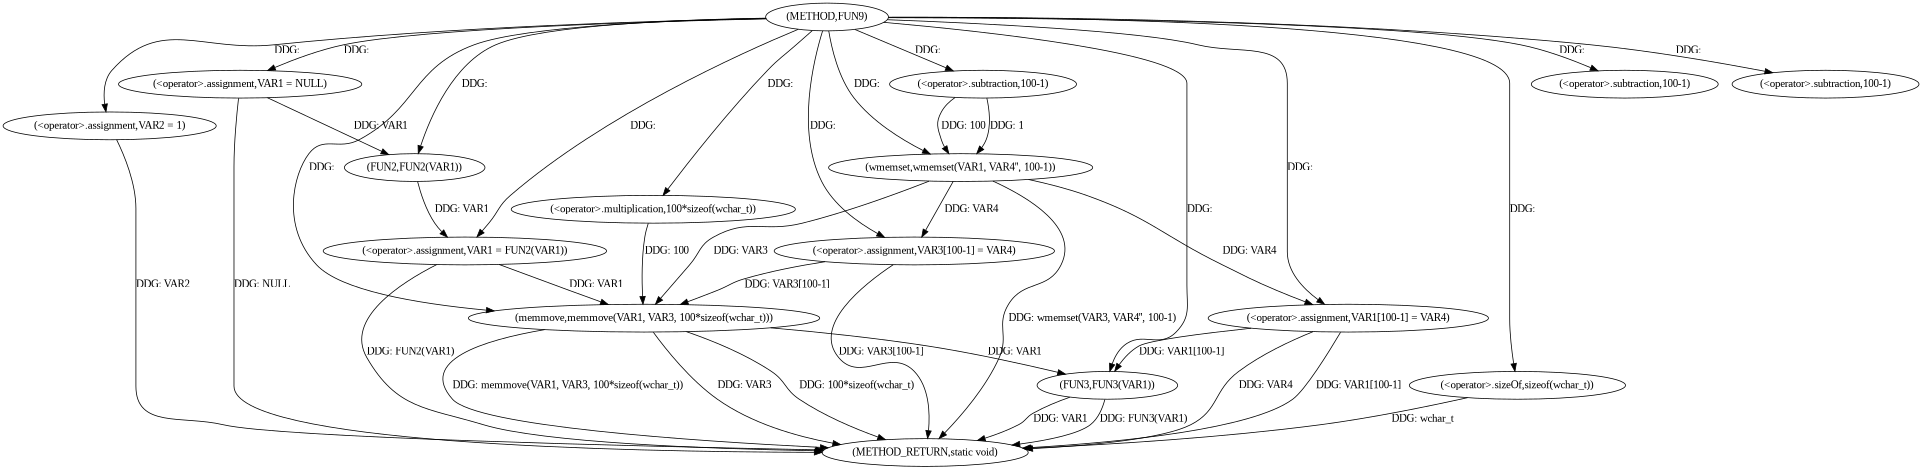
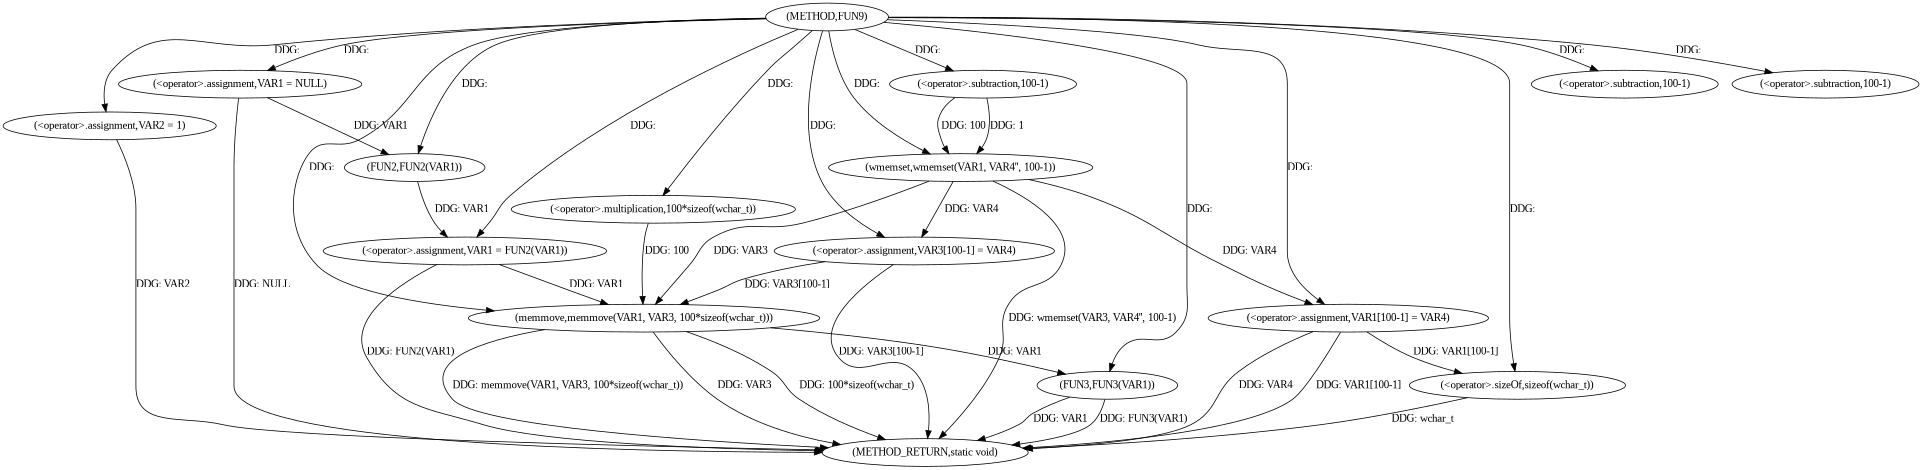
(1181, 337) -> (1409, 356)
